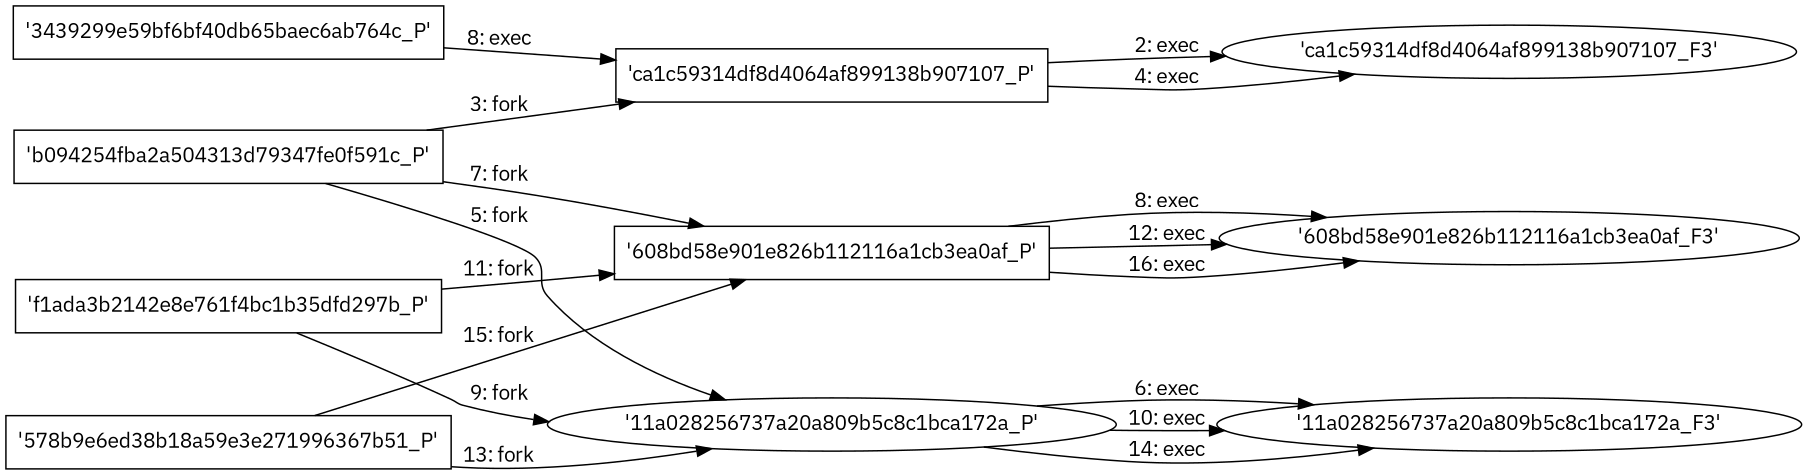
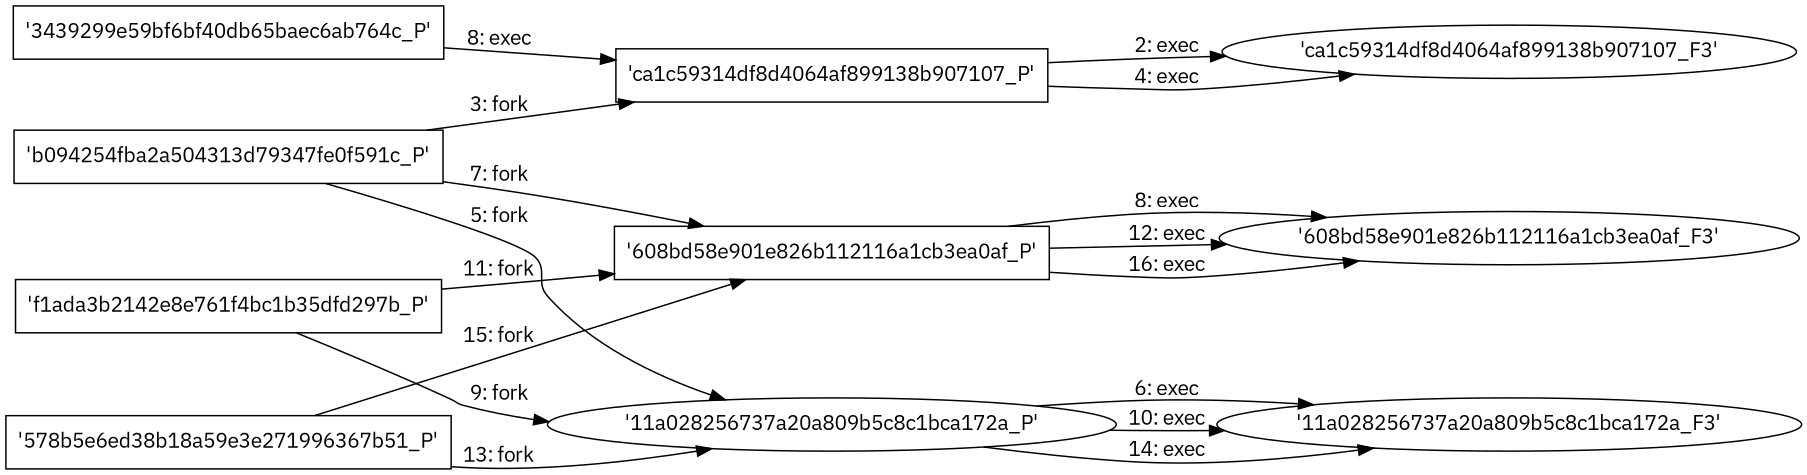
(229, 442) -> (229, 442)
